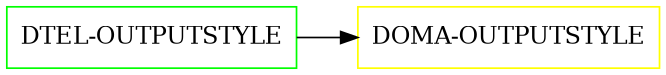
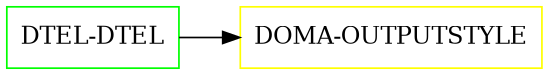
(152, 37) -> (93, 37)
